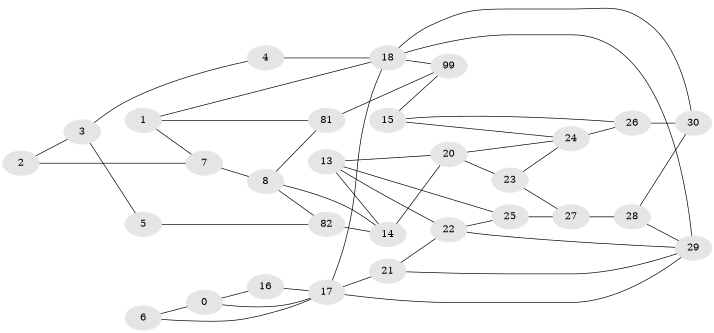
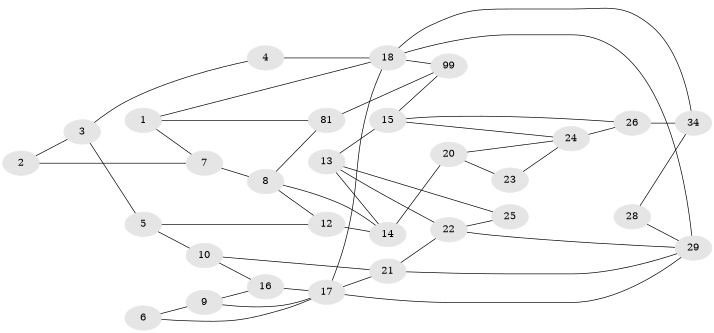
(693, 123) -> (693, 123)
(388, 158) -> (356, 142)
(571, 217) -> none
(327, 224) -> (327, 224)
none -> (204, 256)
(204, 302) -> (204, 302)
